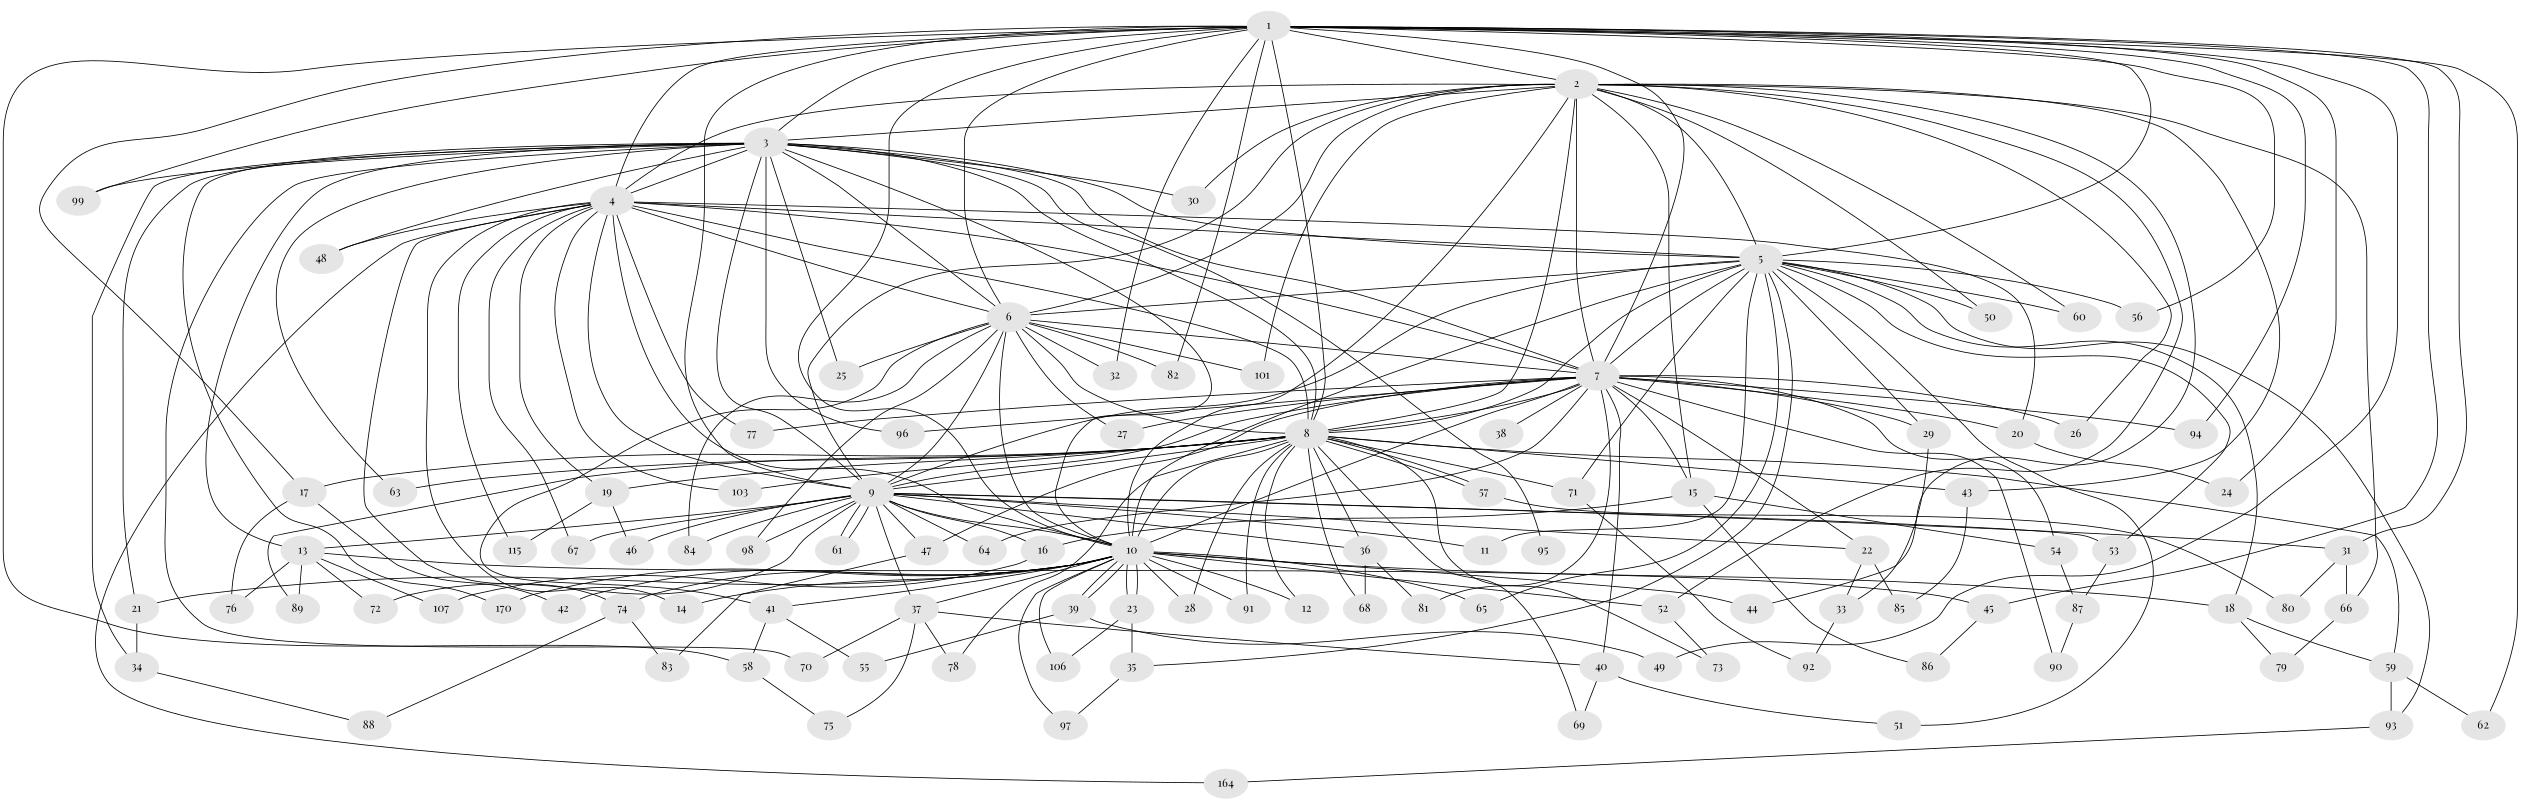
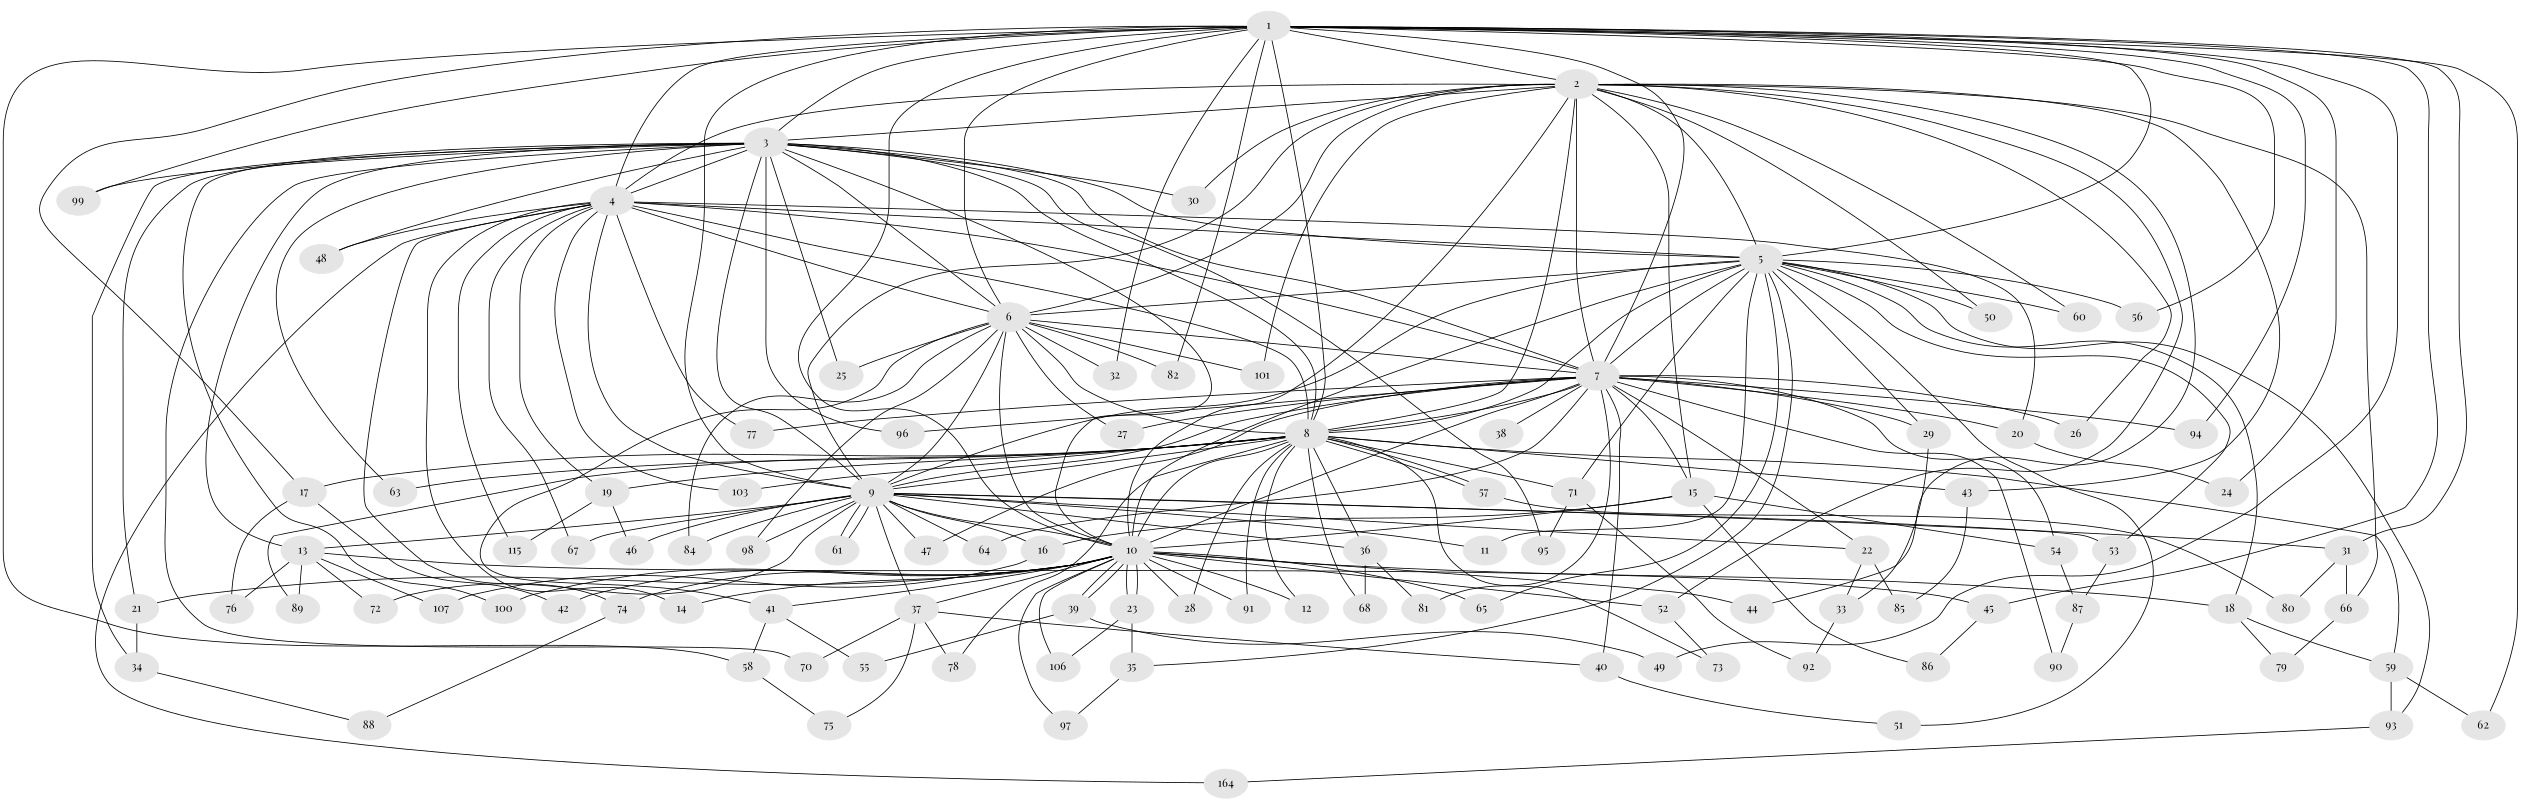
(697, 429) -> (1400, 528)
none -> (1558, 521)
(504, 609) -> (504, 609)
(667, 667) -> none
(1580, 725) -> none
